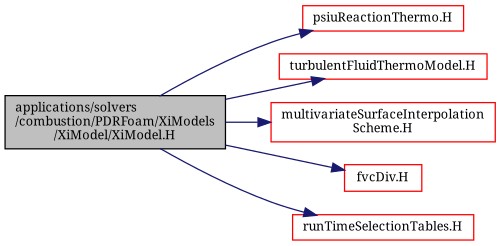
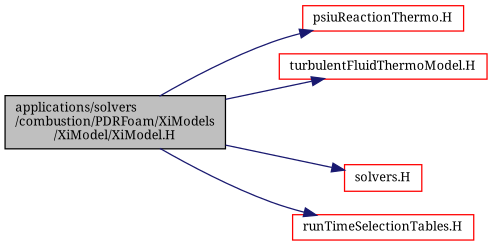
(383, 122) -> none
(383, 178) -> (383, 178)
